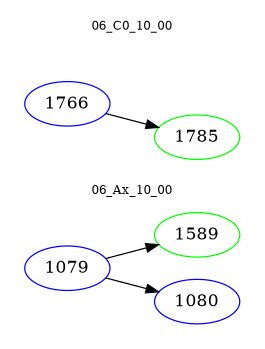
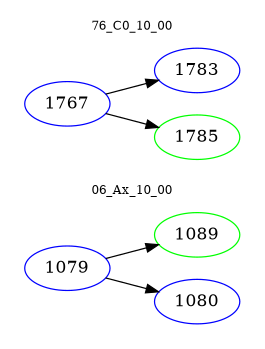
(132, 27) -> (132, 27)
none -> (197, 70)
(67, 104) -> (67, 104)
(197, 235) -> (197, 235)
